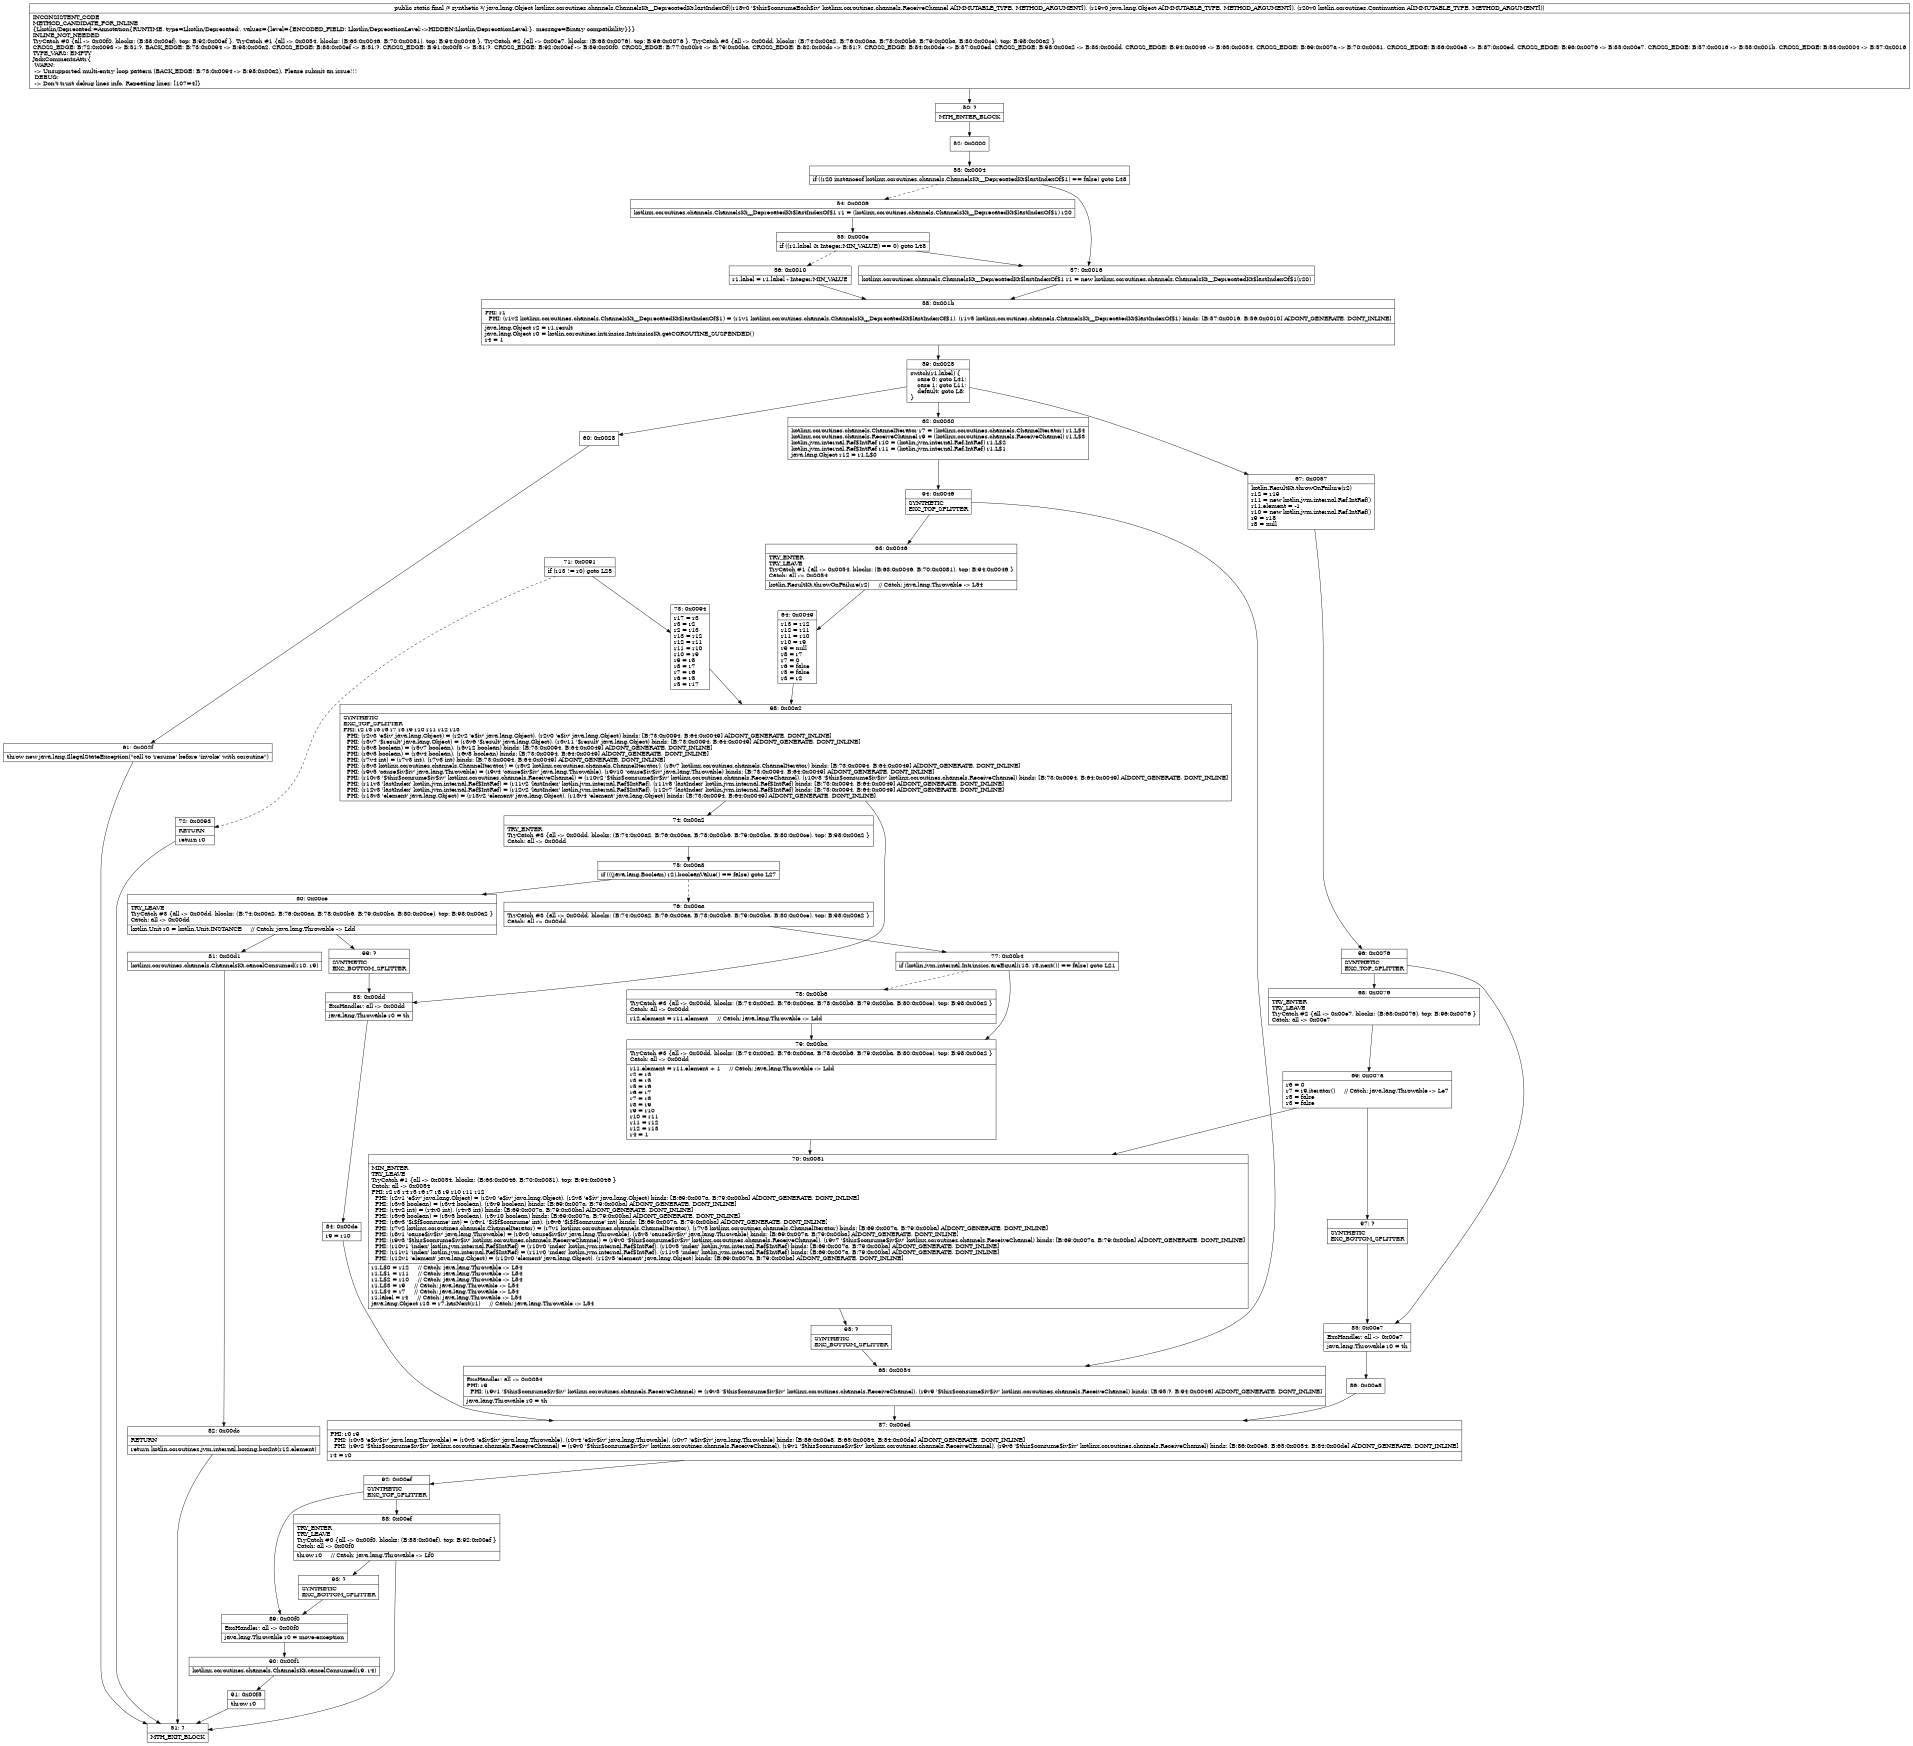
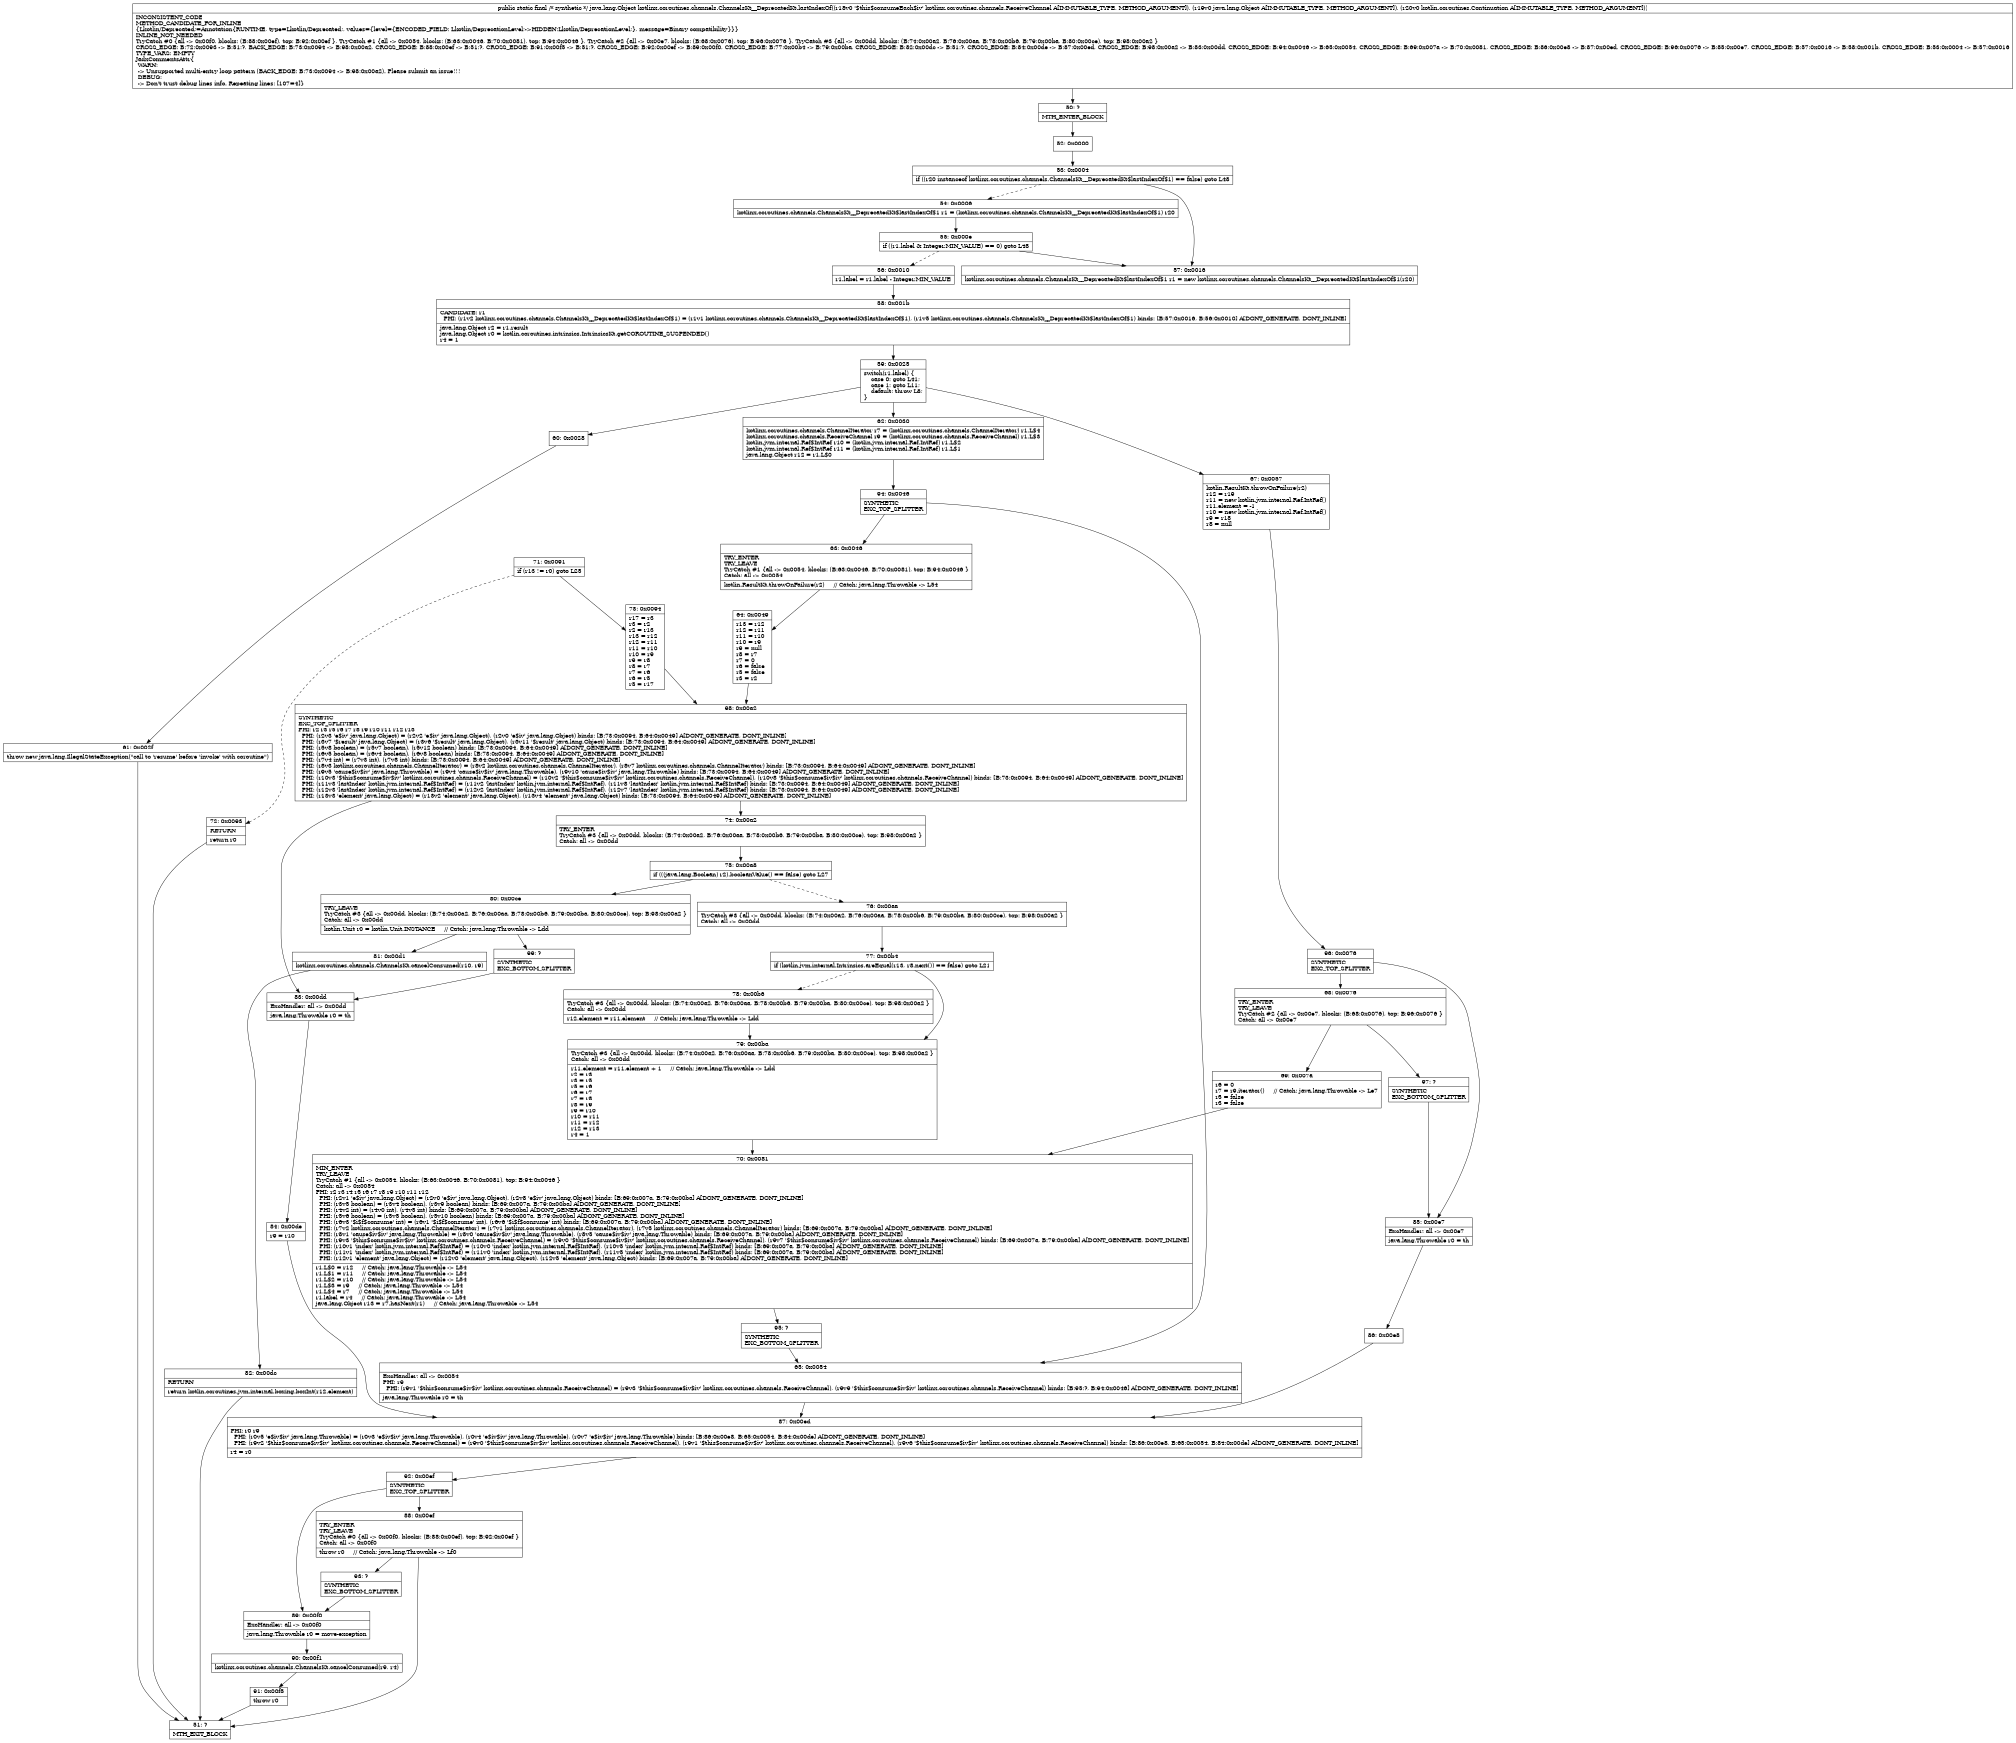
(1036, 291) -> none
(496, 313) -> (464, 313)
(937, 392) -> (893, 392)
(1367, 1162) -> (1394, 1048)
